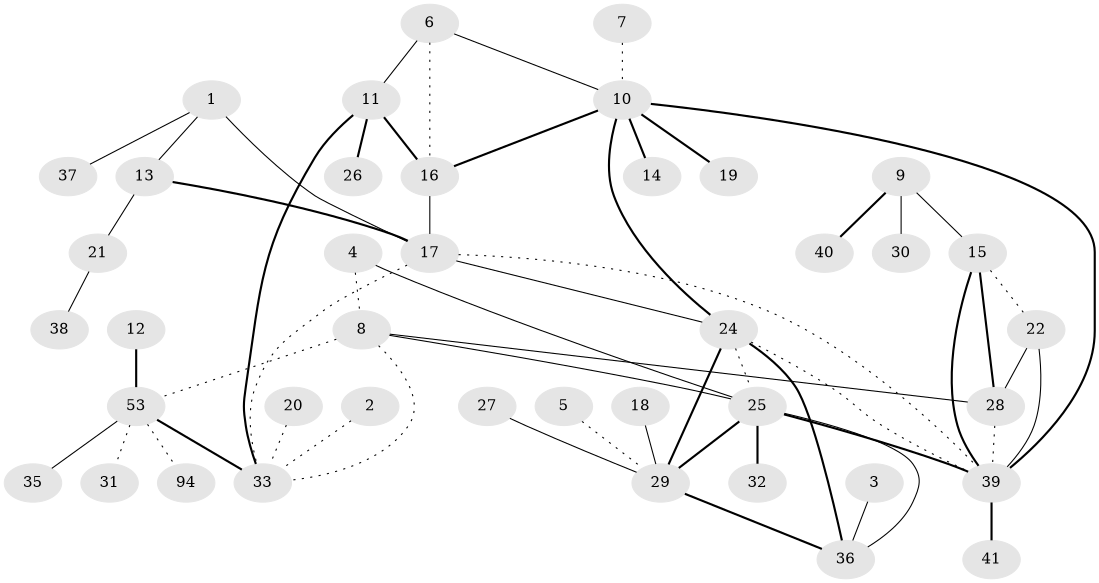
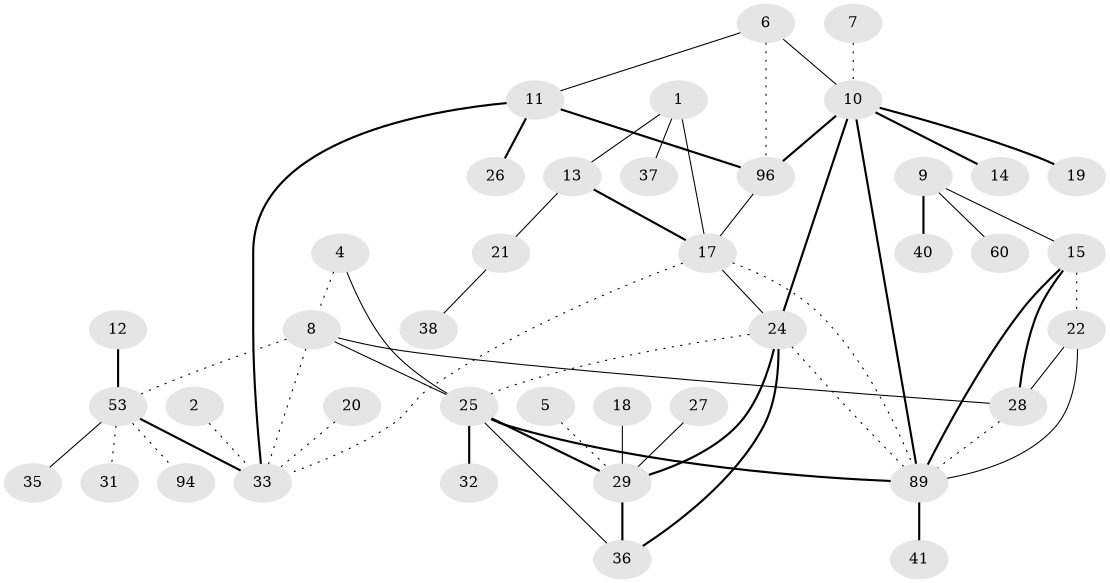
(430, 177) -> (766, 177)
(901, 253) -> (1000, 253)
(875, 483) -> none
(992, 483) -> (919, 483)
